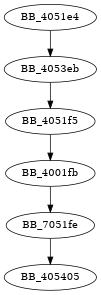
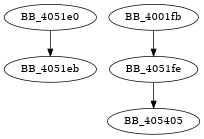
(50, 17) -> (50, 17)
(50, 69) -> (50, 69)
(50, 121) -> none
(50, 225) -> (154, 69)
